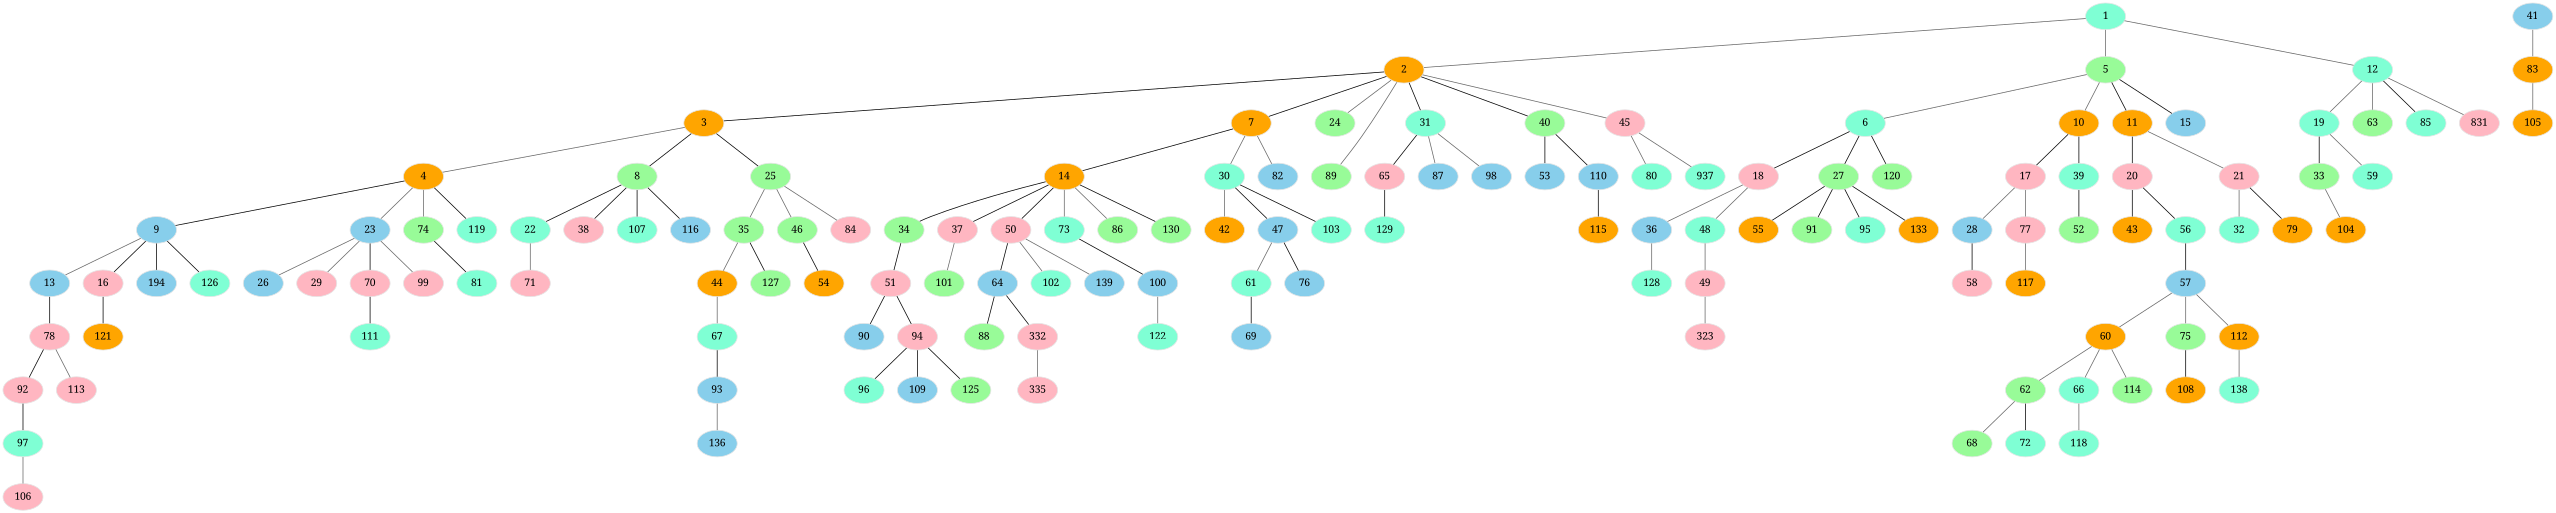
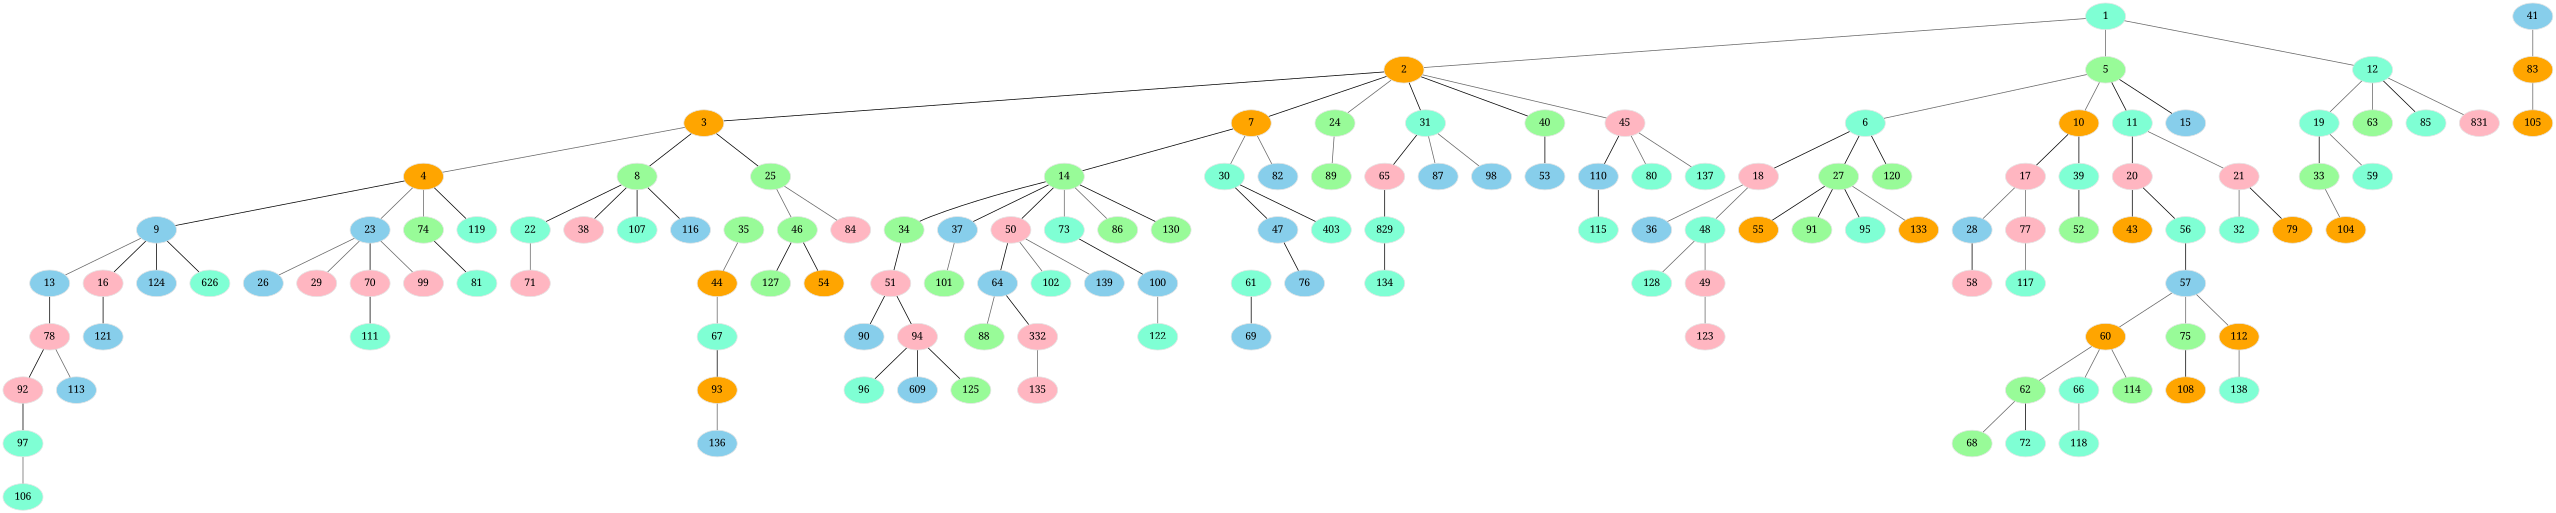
(2132, 123) -> (2132, 123)
(1370, 124) -> (1333, 150)
(1572, 150) -> (1612, 150)
(1064, 177) -> (1064, 177)
(1705, 177) -> (1705, 177)
(757, 203) -> none
(1879, 203) -> (1879, 203)
(957, 230) -> (957, 230)
(1224, 230) -> none
(1331, 230) -> (1331, 230)
(1385, 230) -> (1385, 230)
(1598, 230) -> (1598, 230)
(757, 257) -> (784, 257)
(1265, 257) -> none
(1652, 257) -> (1678, 257)
(156, 283) -> (156, 283)
(210, 283) -> (210, 283)
none -> (1385, 283)
(2025, 283) -> (2025, 283)
(991, 310) -> (991, 310)
(103, 337) -> (103, 337)
(1705, 337) -> (1705, 337)
(76, 390) -> (76, 390)
(717, 390) -> (717, 390)
(917, 390) -> (917, 390)
(1038, 390) -> (1038, 390)
(23, 497) -> (23, 497)
